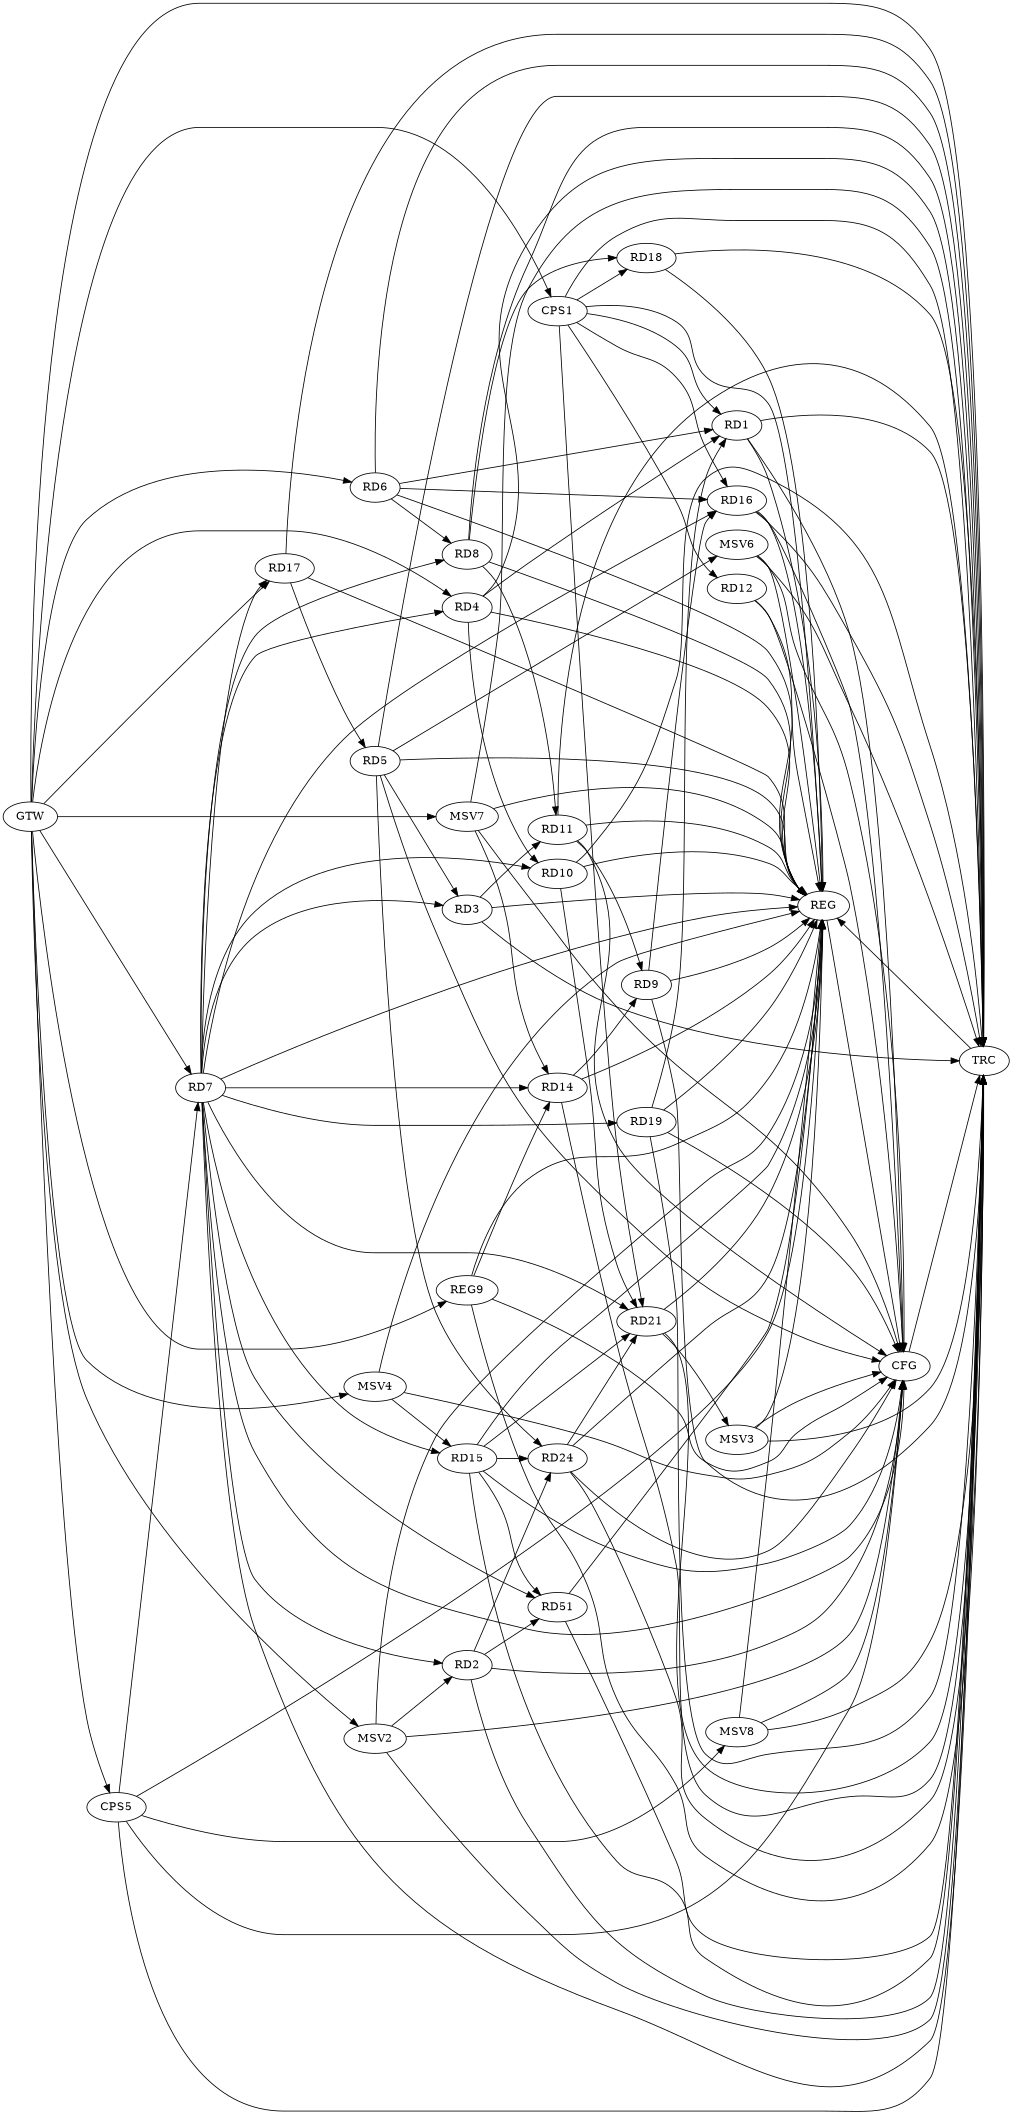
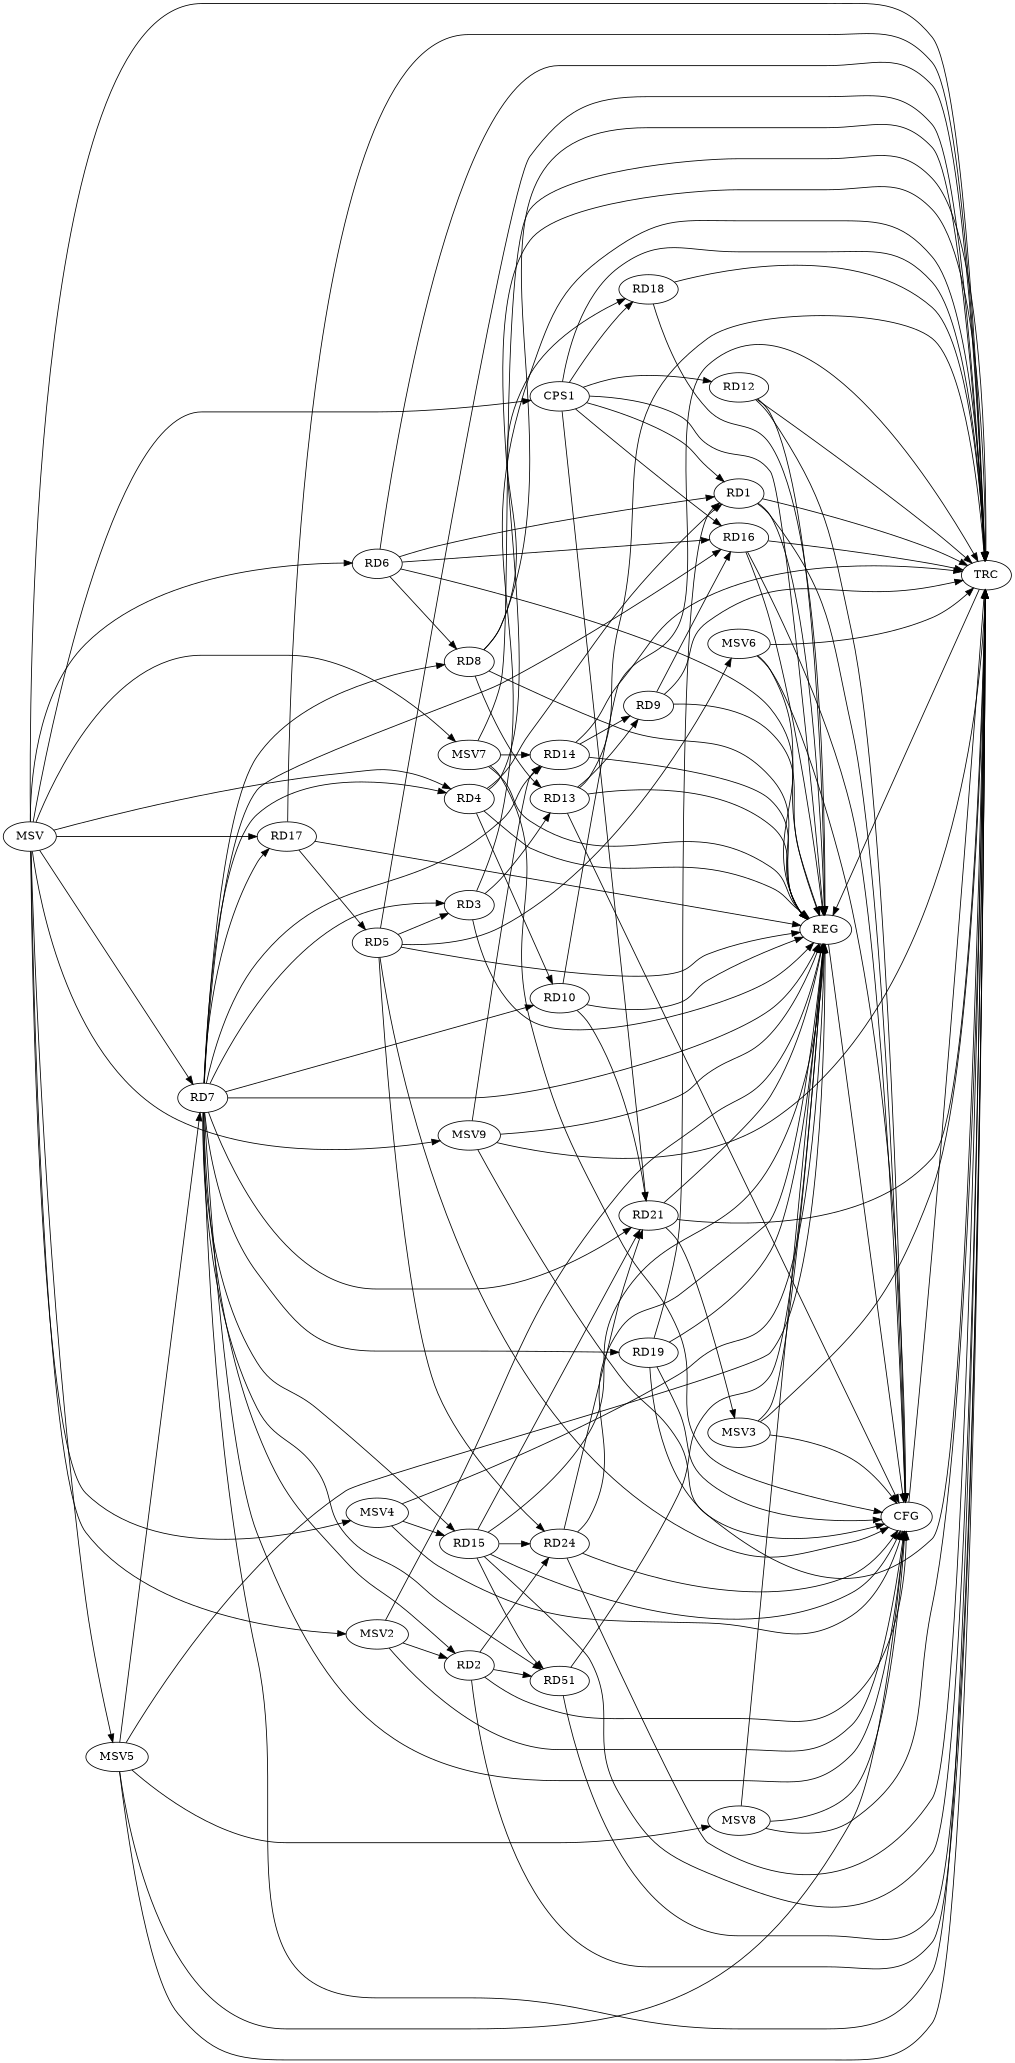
(30, 817) -> (30, 837)
(558, 830) -> (560, 799)
(467, 1290) -> (469, 1135)
(117, 1807) -> (117, 1757)
(936, 1997) -> (863, 476)
